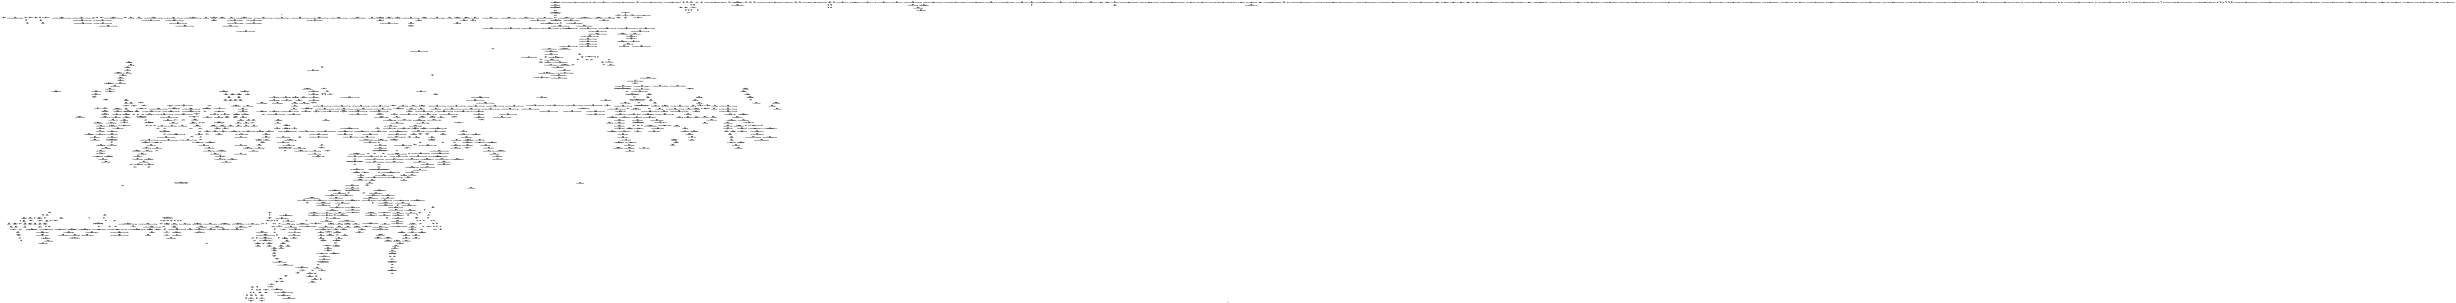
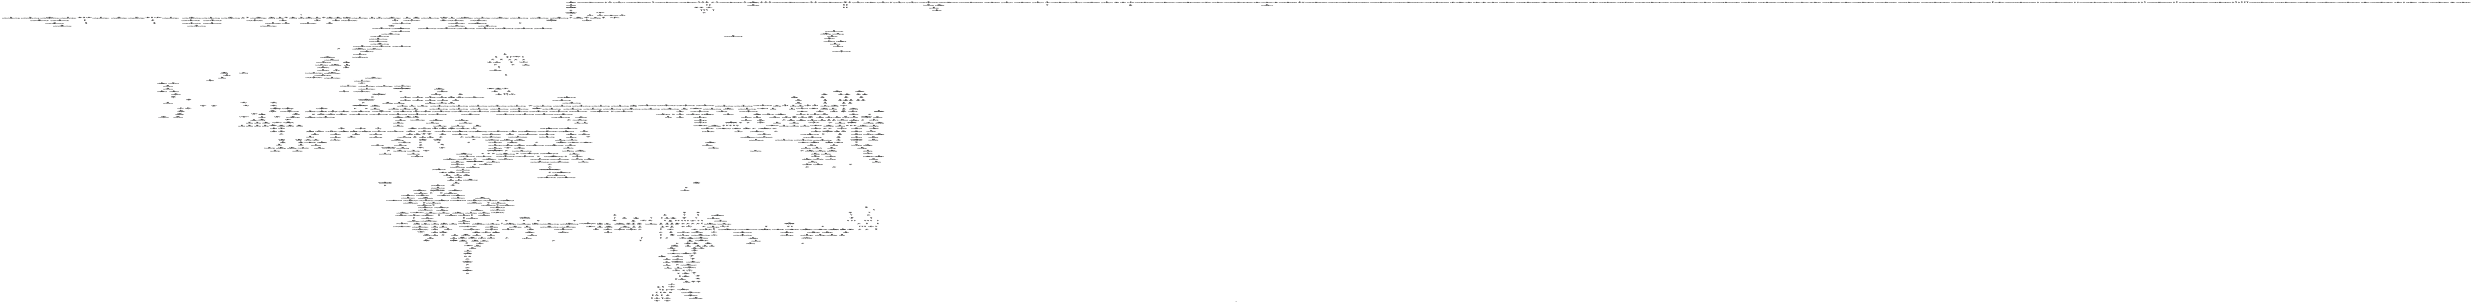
(154, 18) -> none
